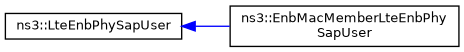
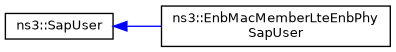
(94, 26) -> (59, 26)
